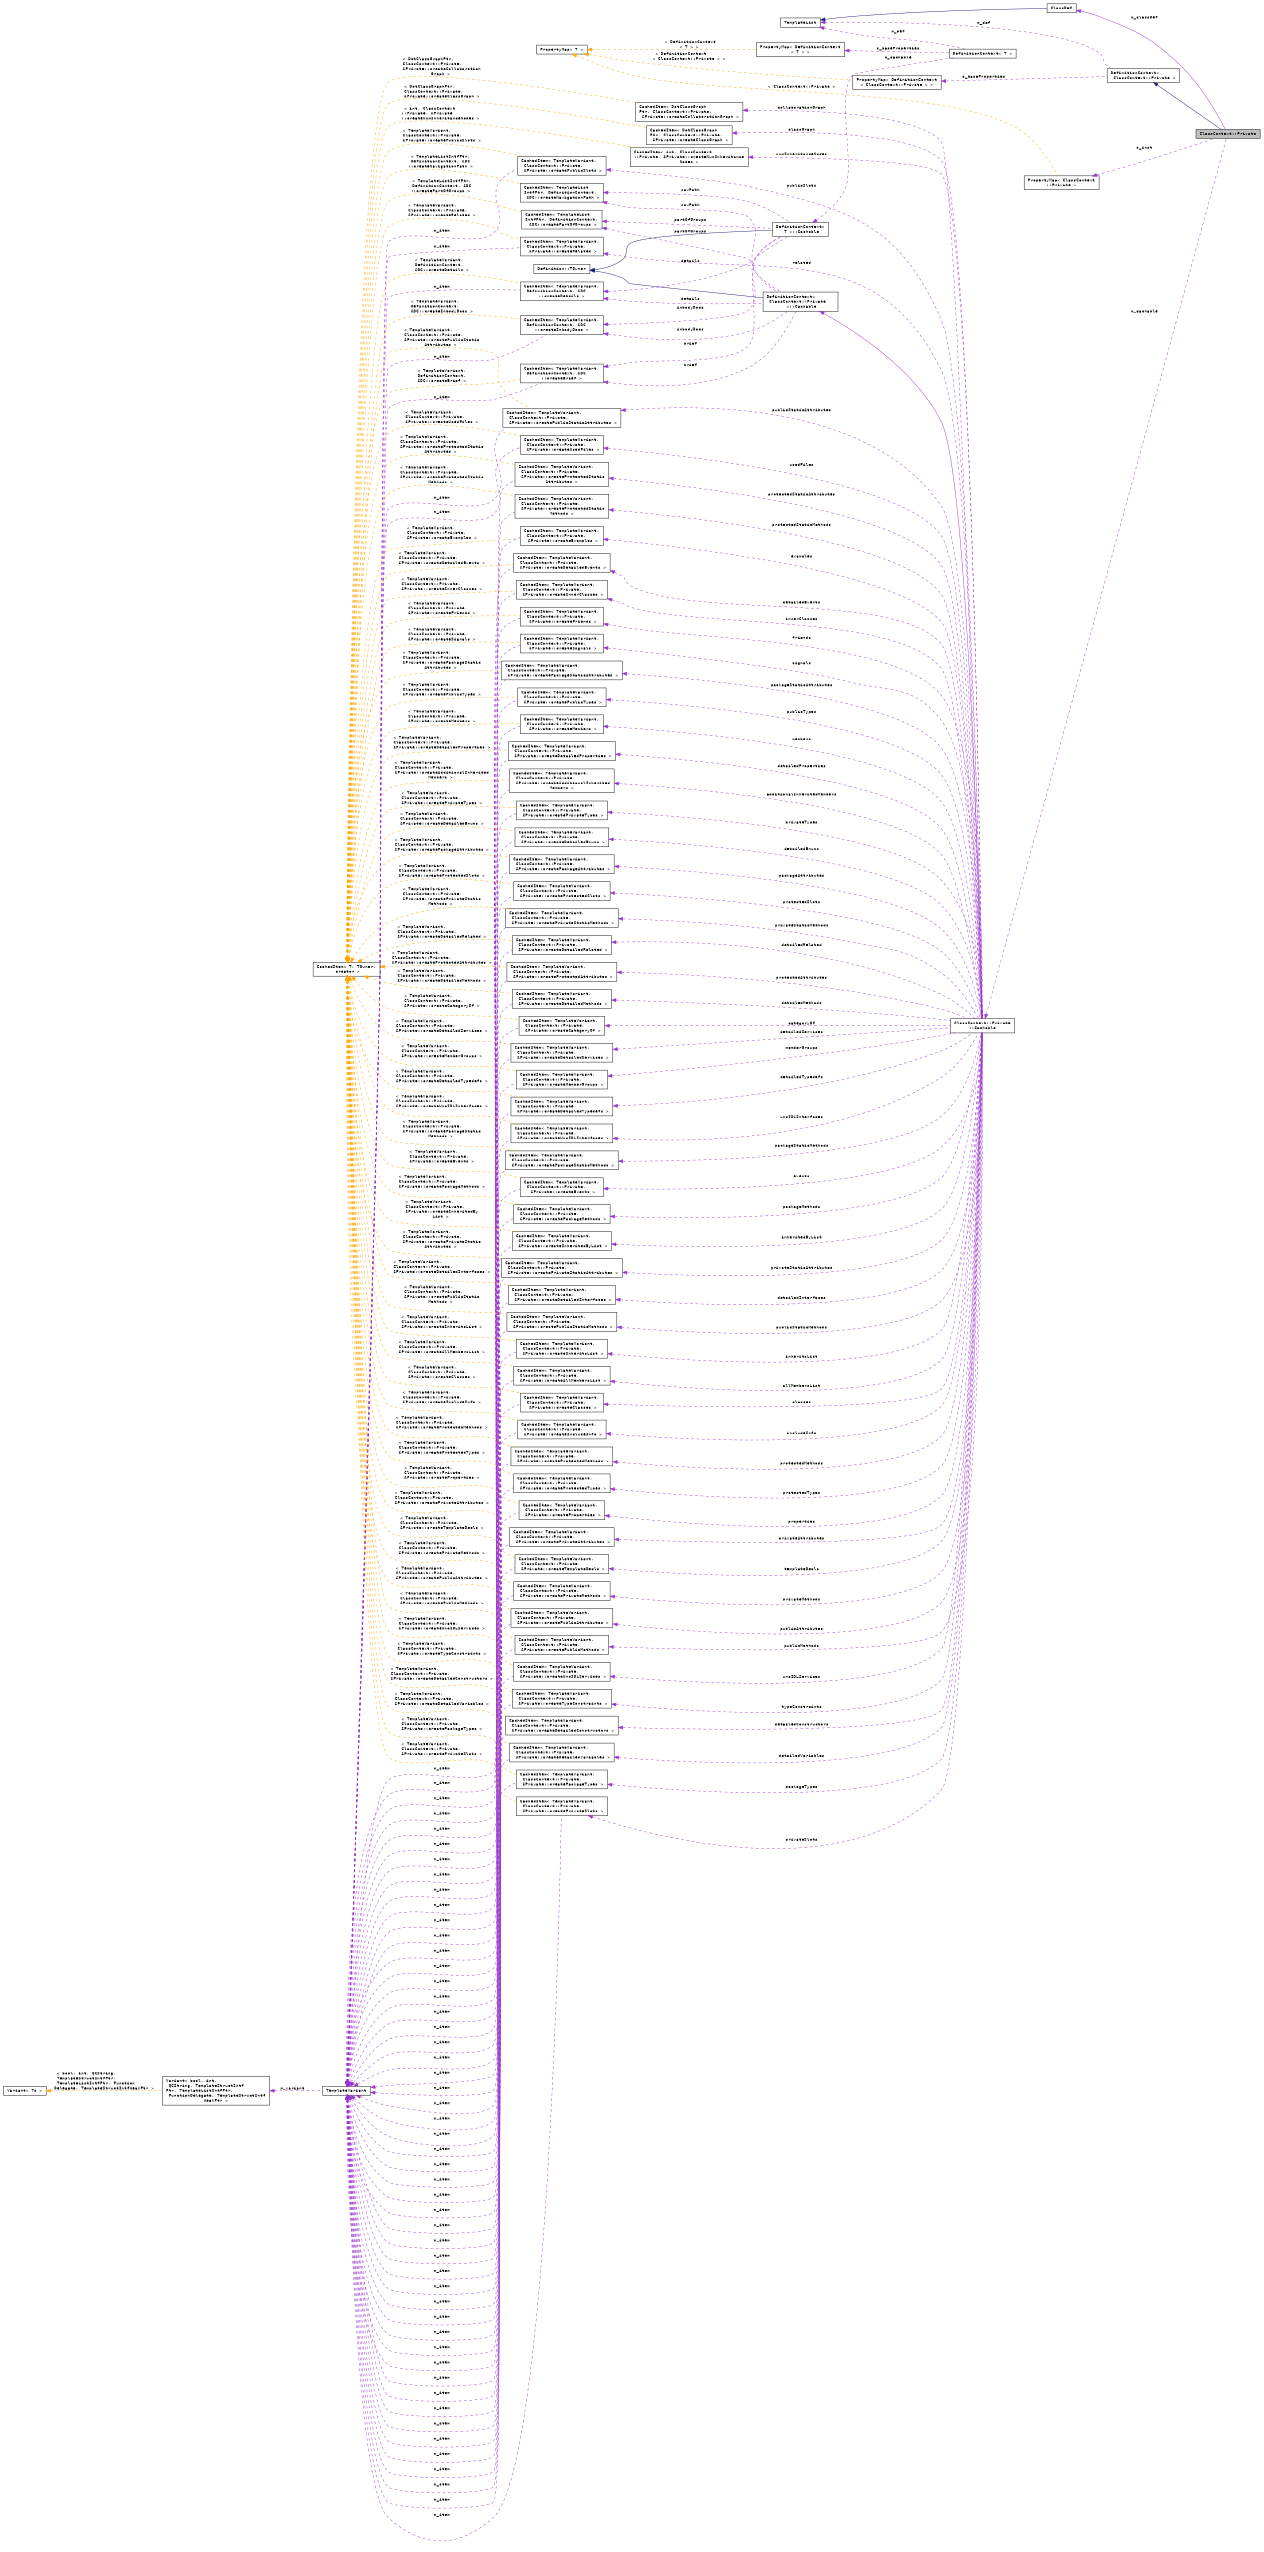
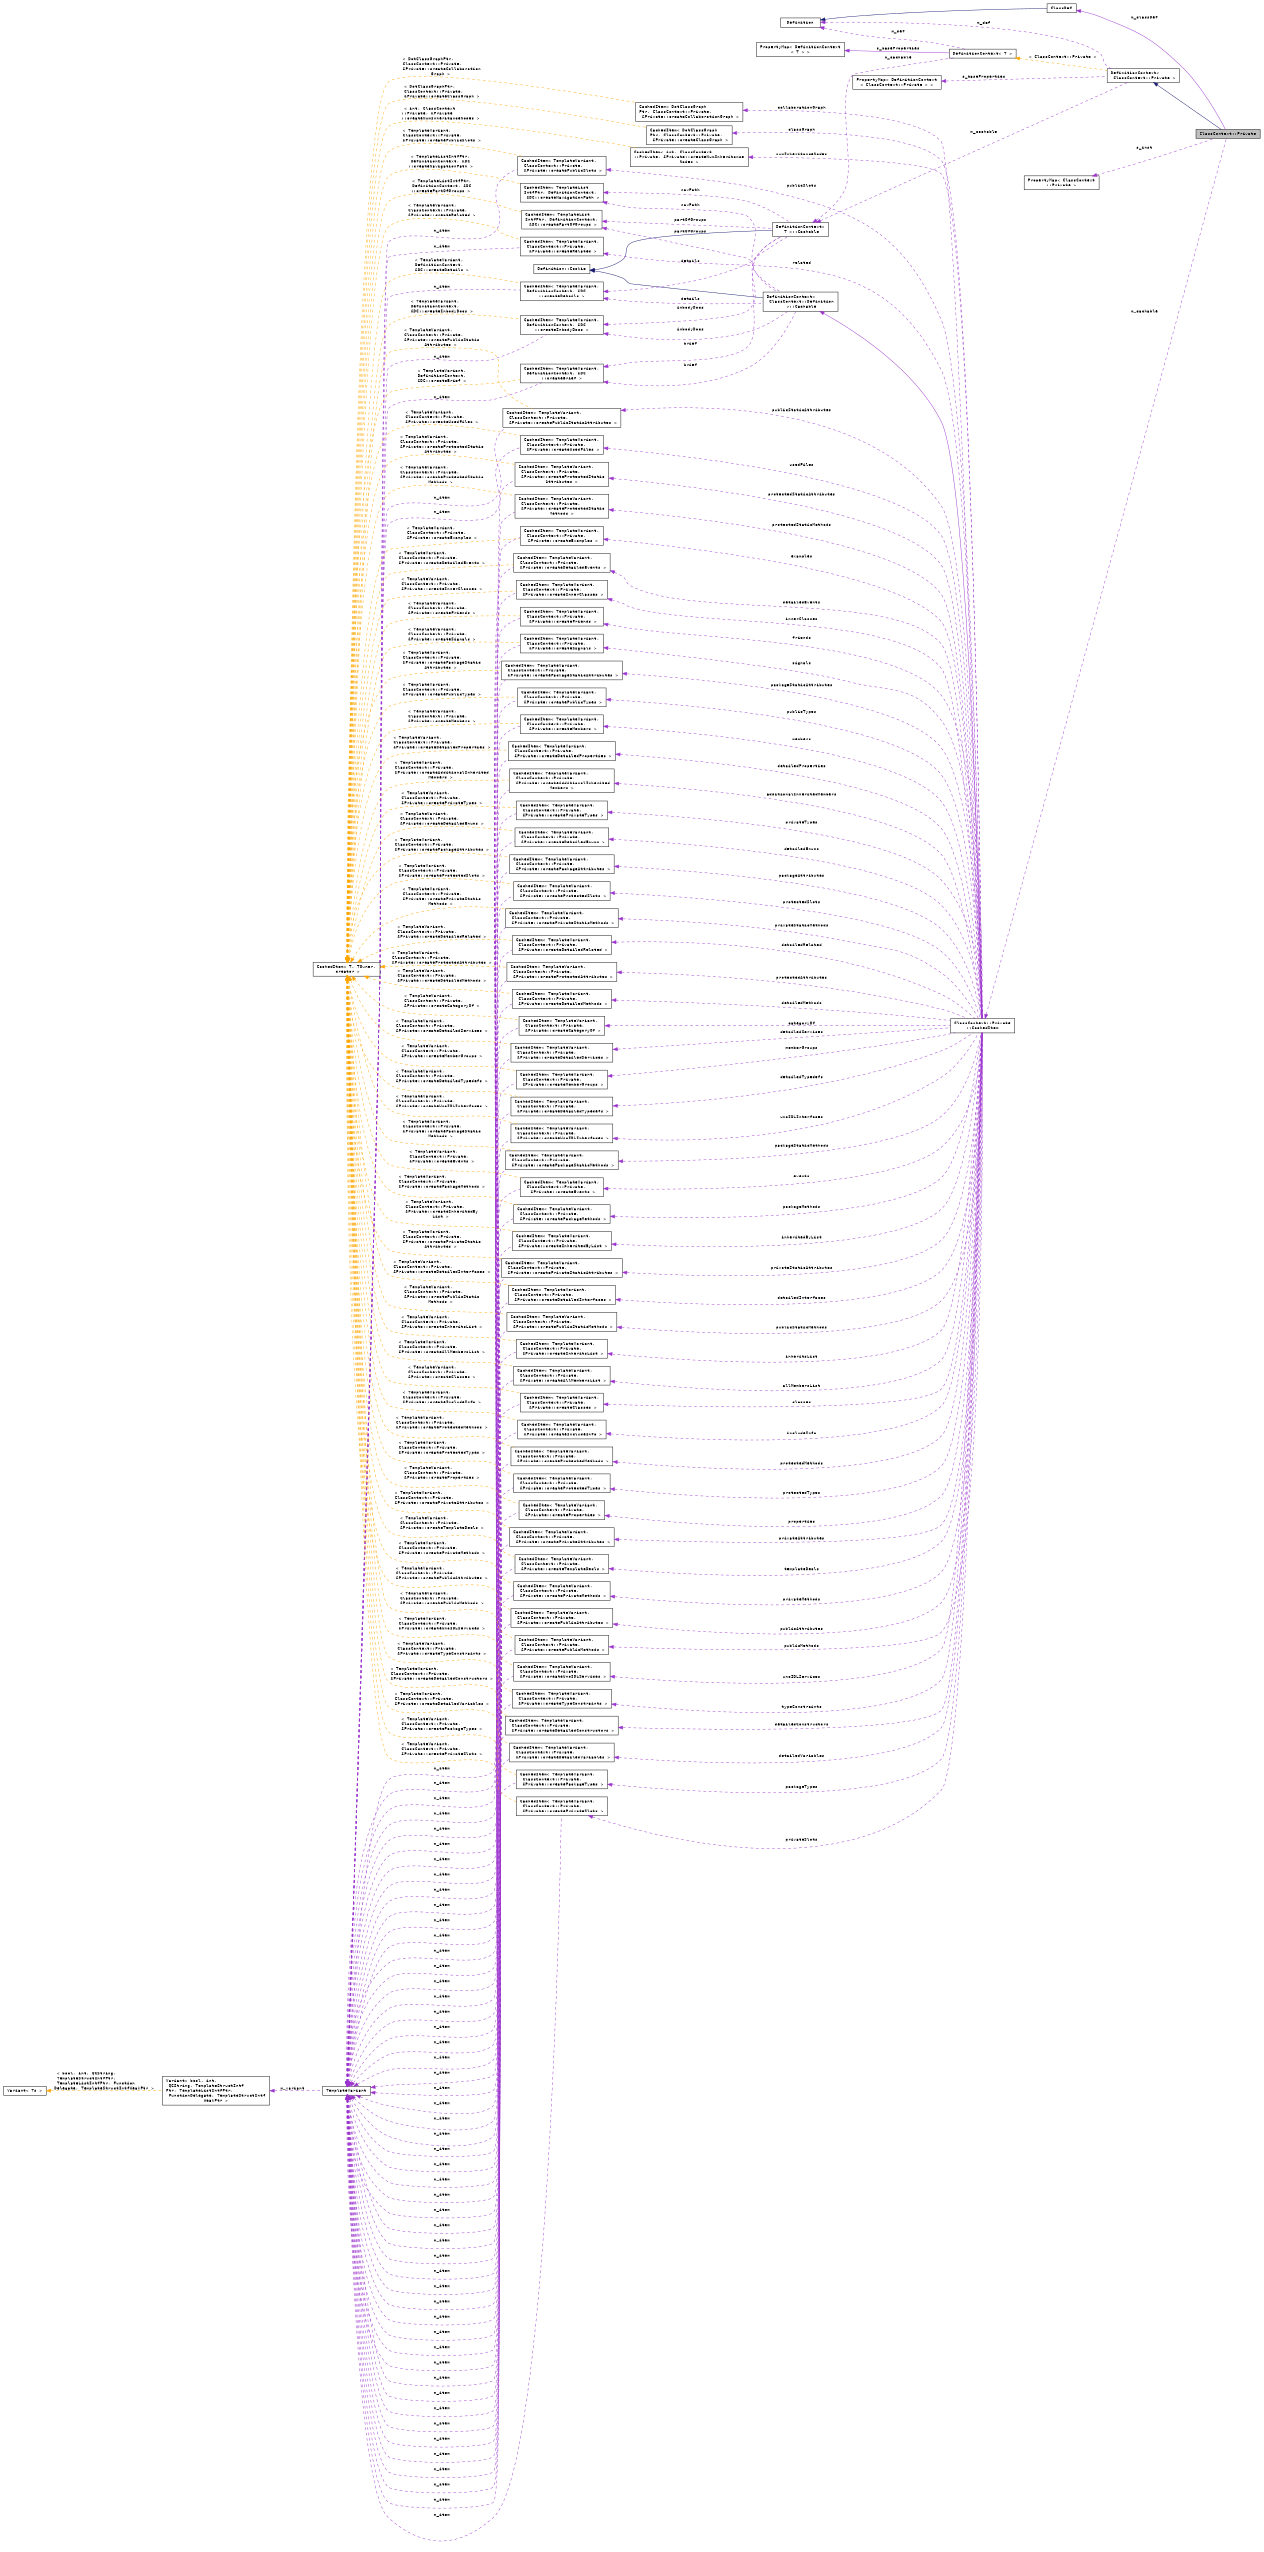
(801, 23) -> (801, 23)
(562, 50) -> none
(899, 52) -> (899, 52)
none -> (1063, 64)
none -> (974, 152)
(562, 269) -> (562, 269)
(801, 302) -> (801, 302)
(983, 1026) -> (983, 1026)
